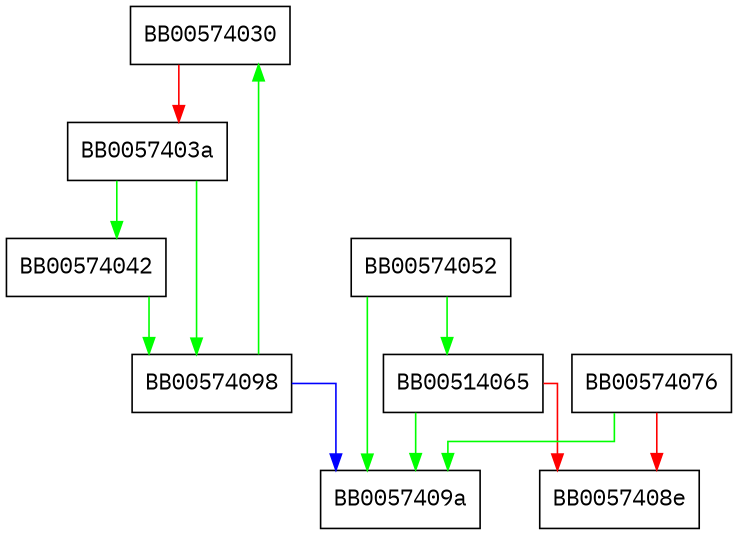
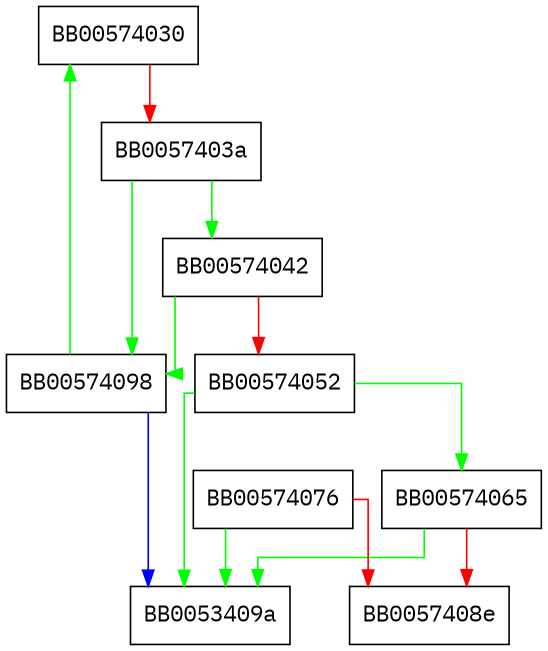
none -> (259, 317)
(463, 383) -> (462, 499)
(400, 499) -> (210, 615)
